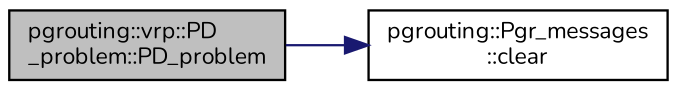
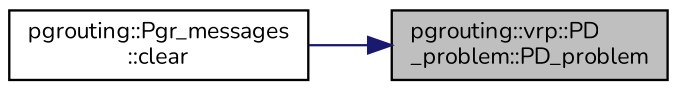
(315, 45) -> (338, 45)
